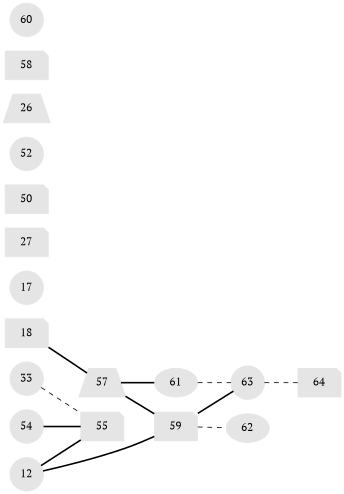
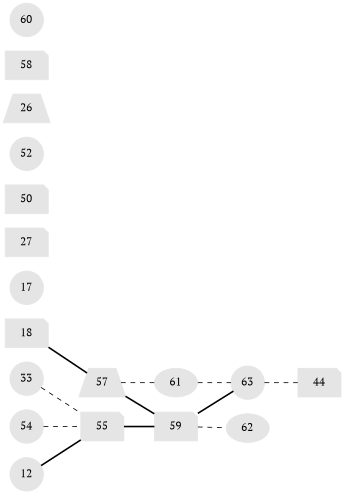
(138, 383) -> (138, 383)
(319, 383) -> (319, 383)
(62, 427) -> (62, 427)
(100, 456) -> (139, 427)
